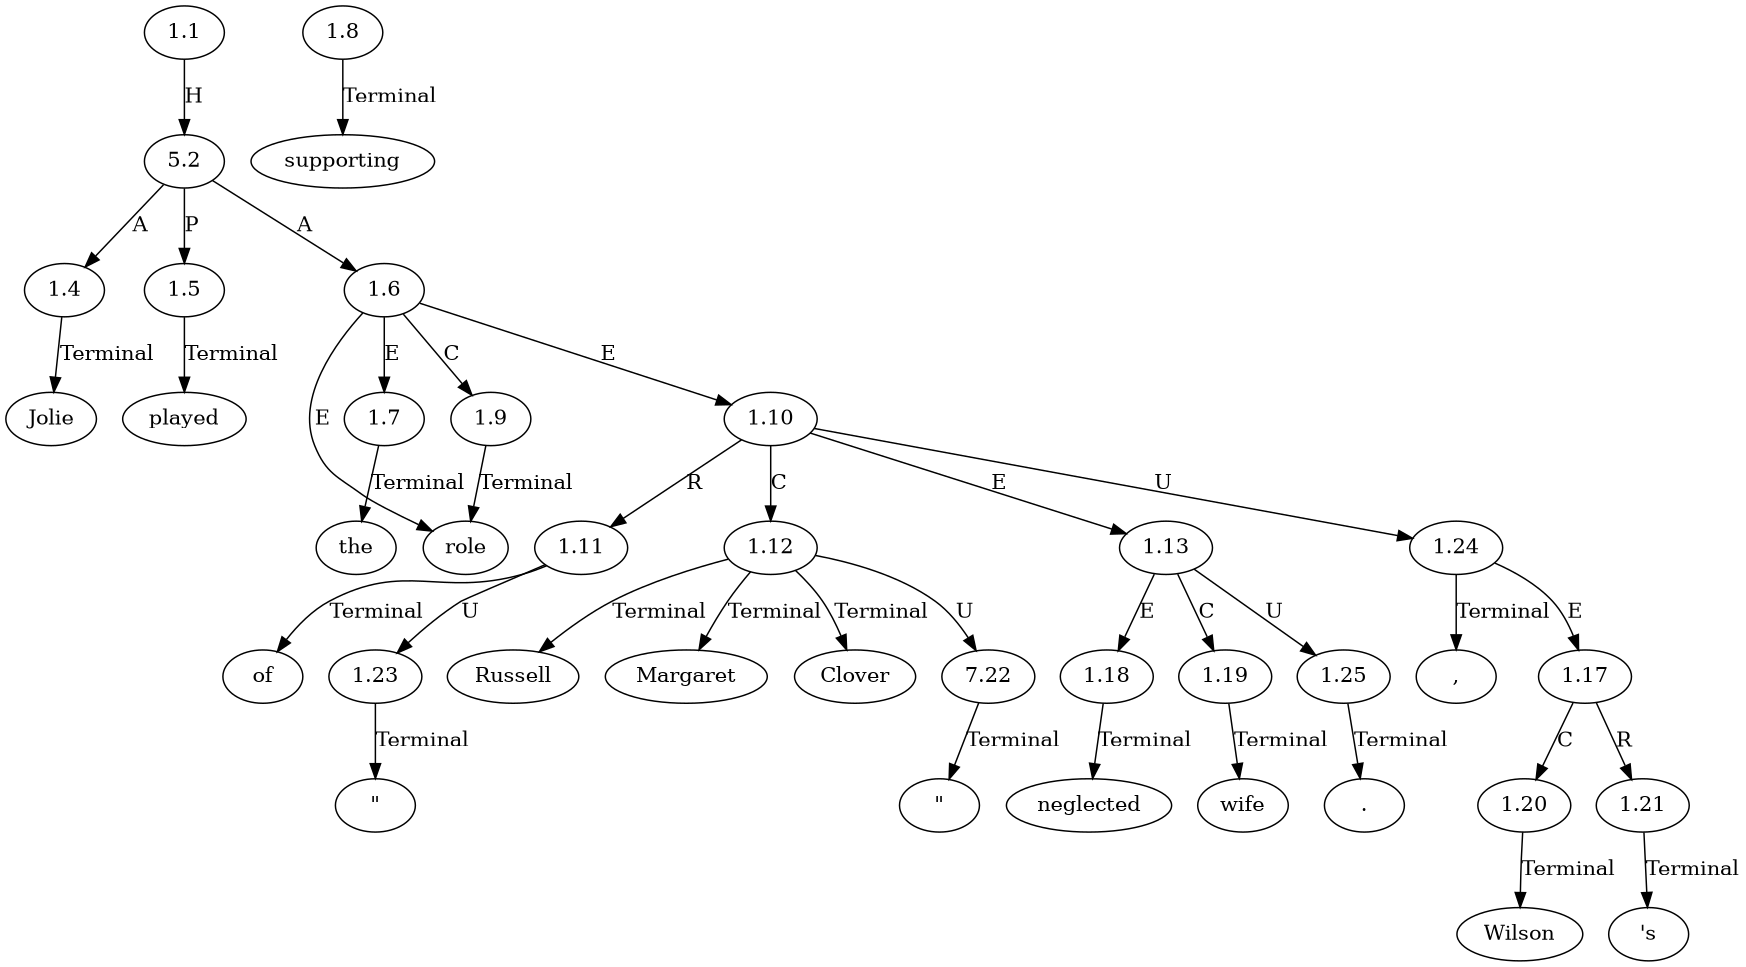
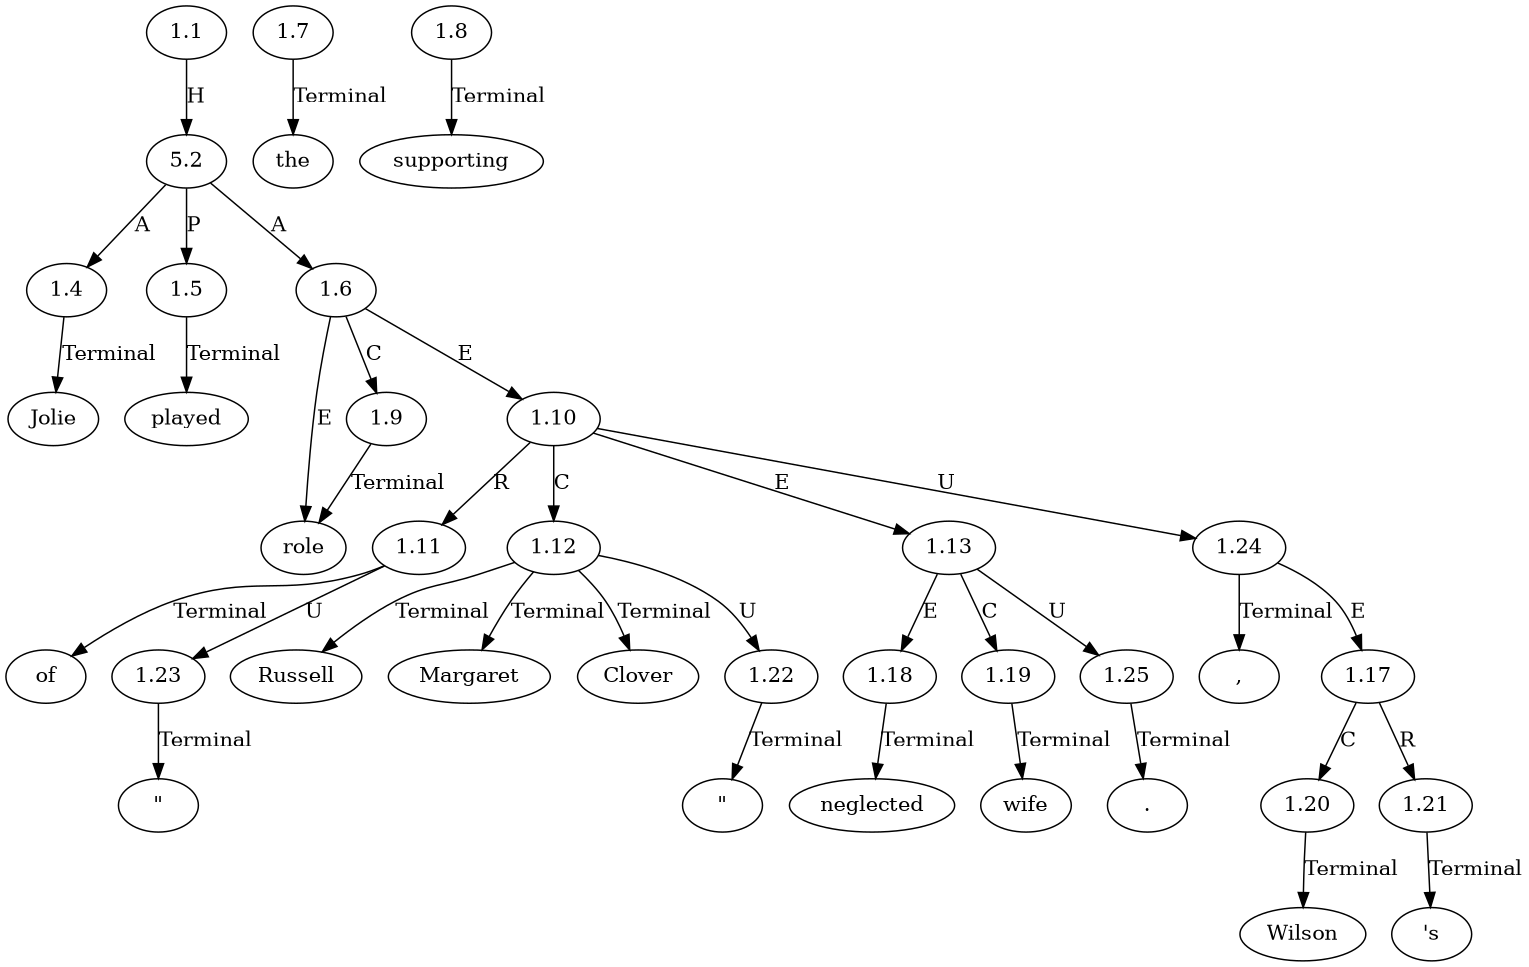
(384, 347) -> none
(988, 677) -> (771, 677)
